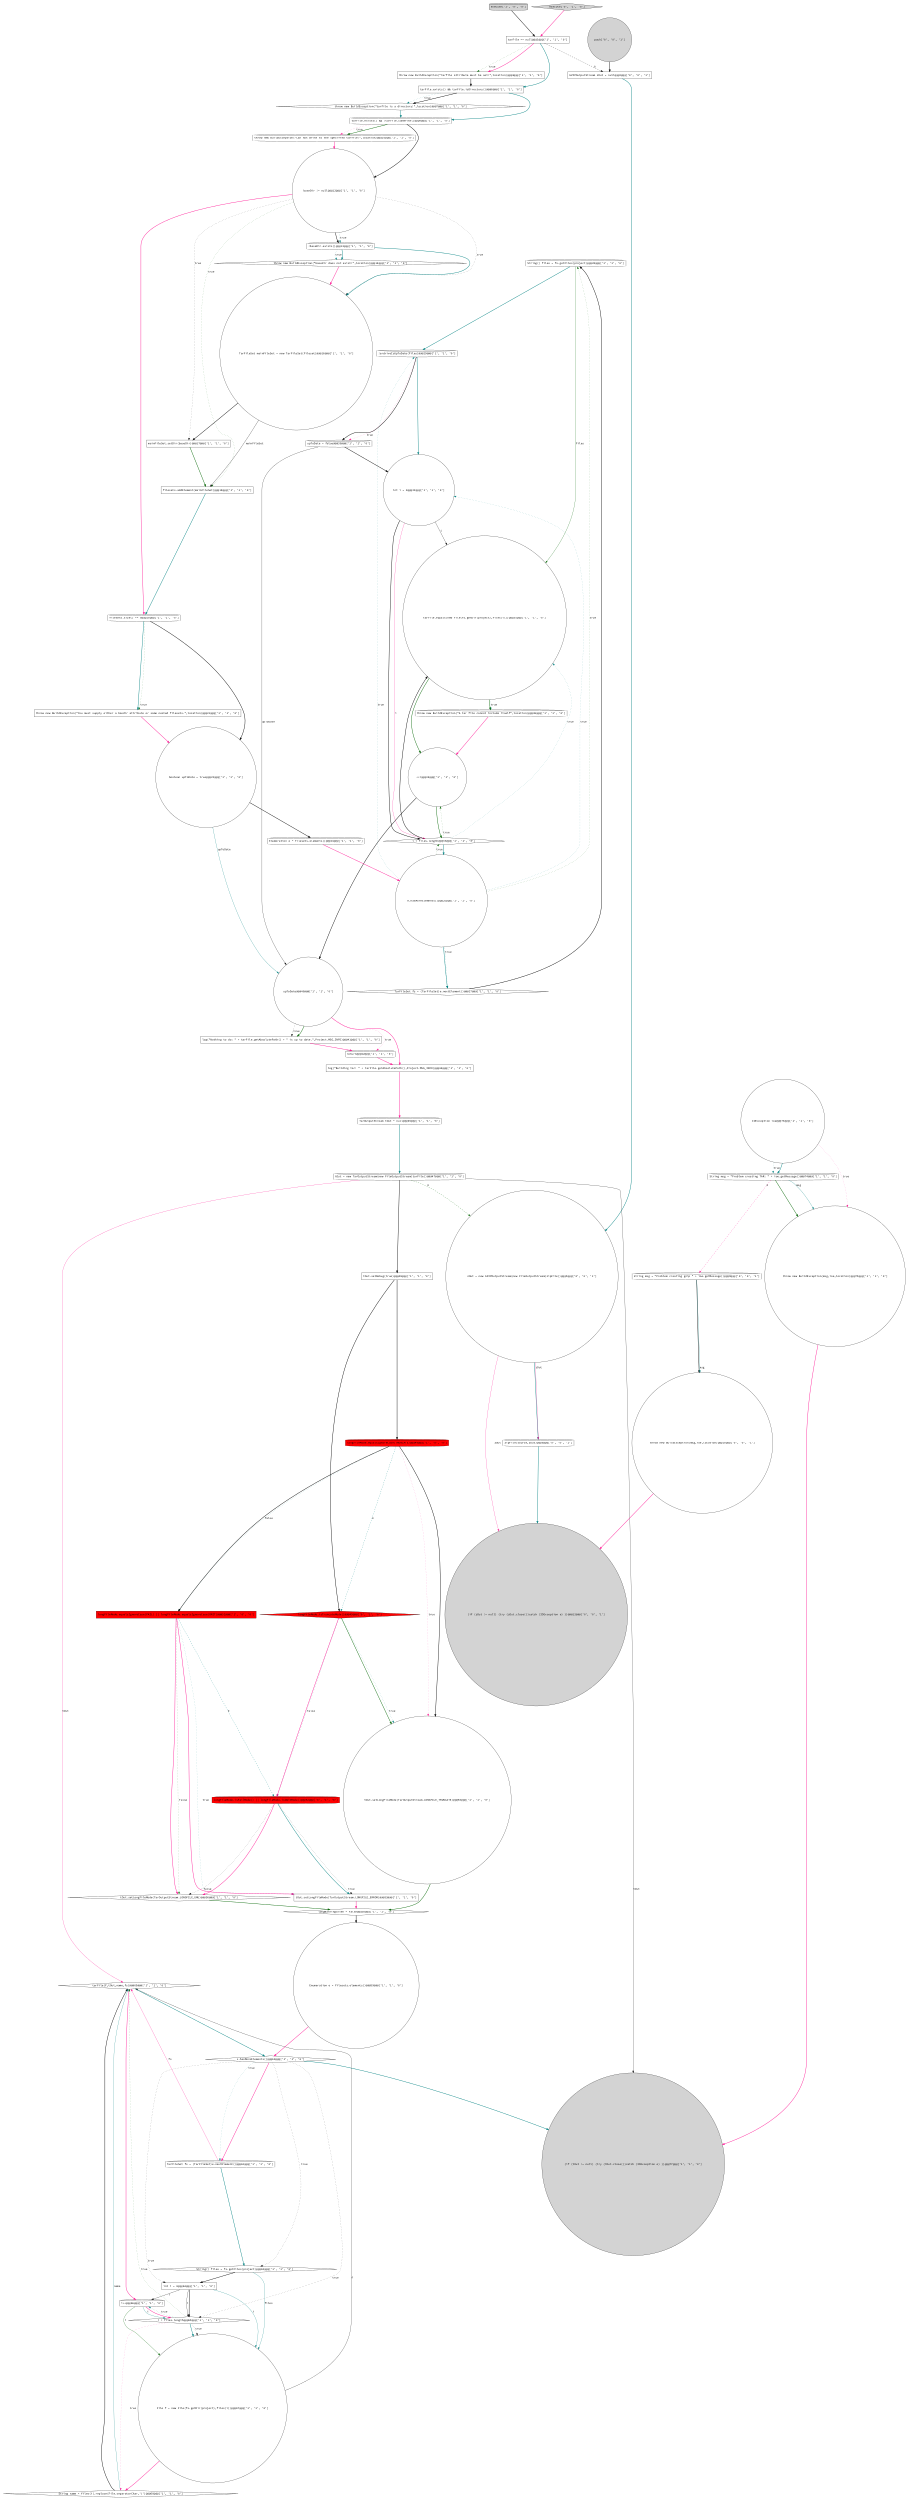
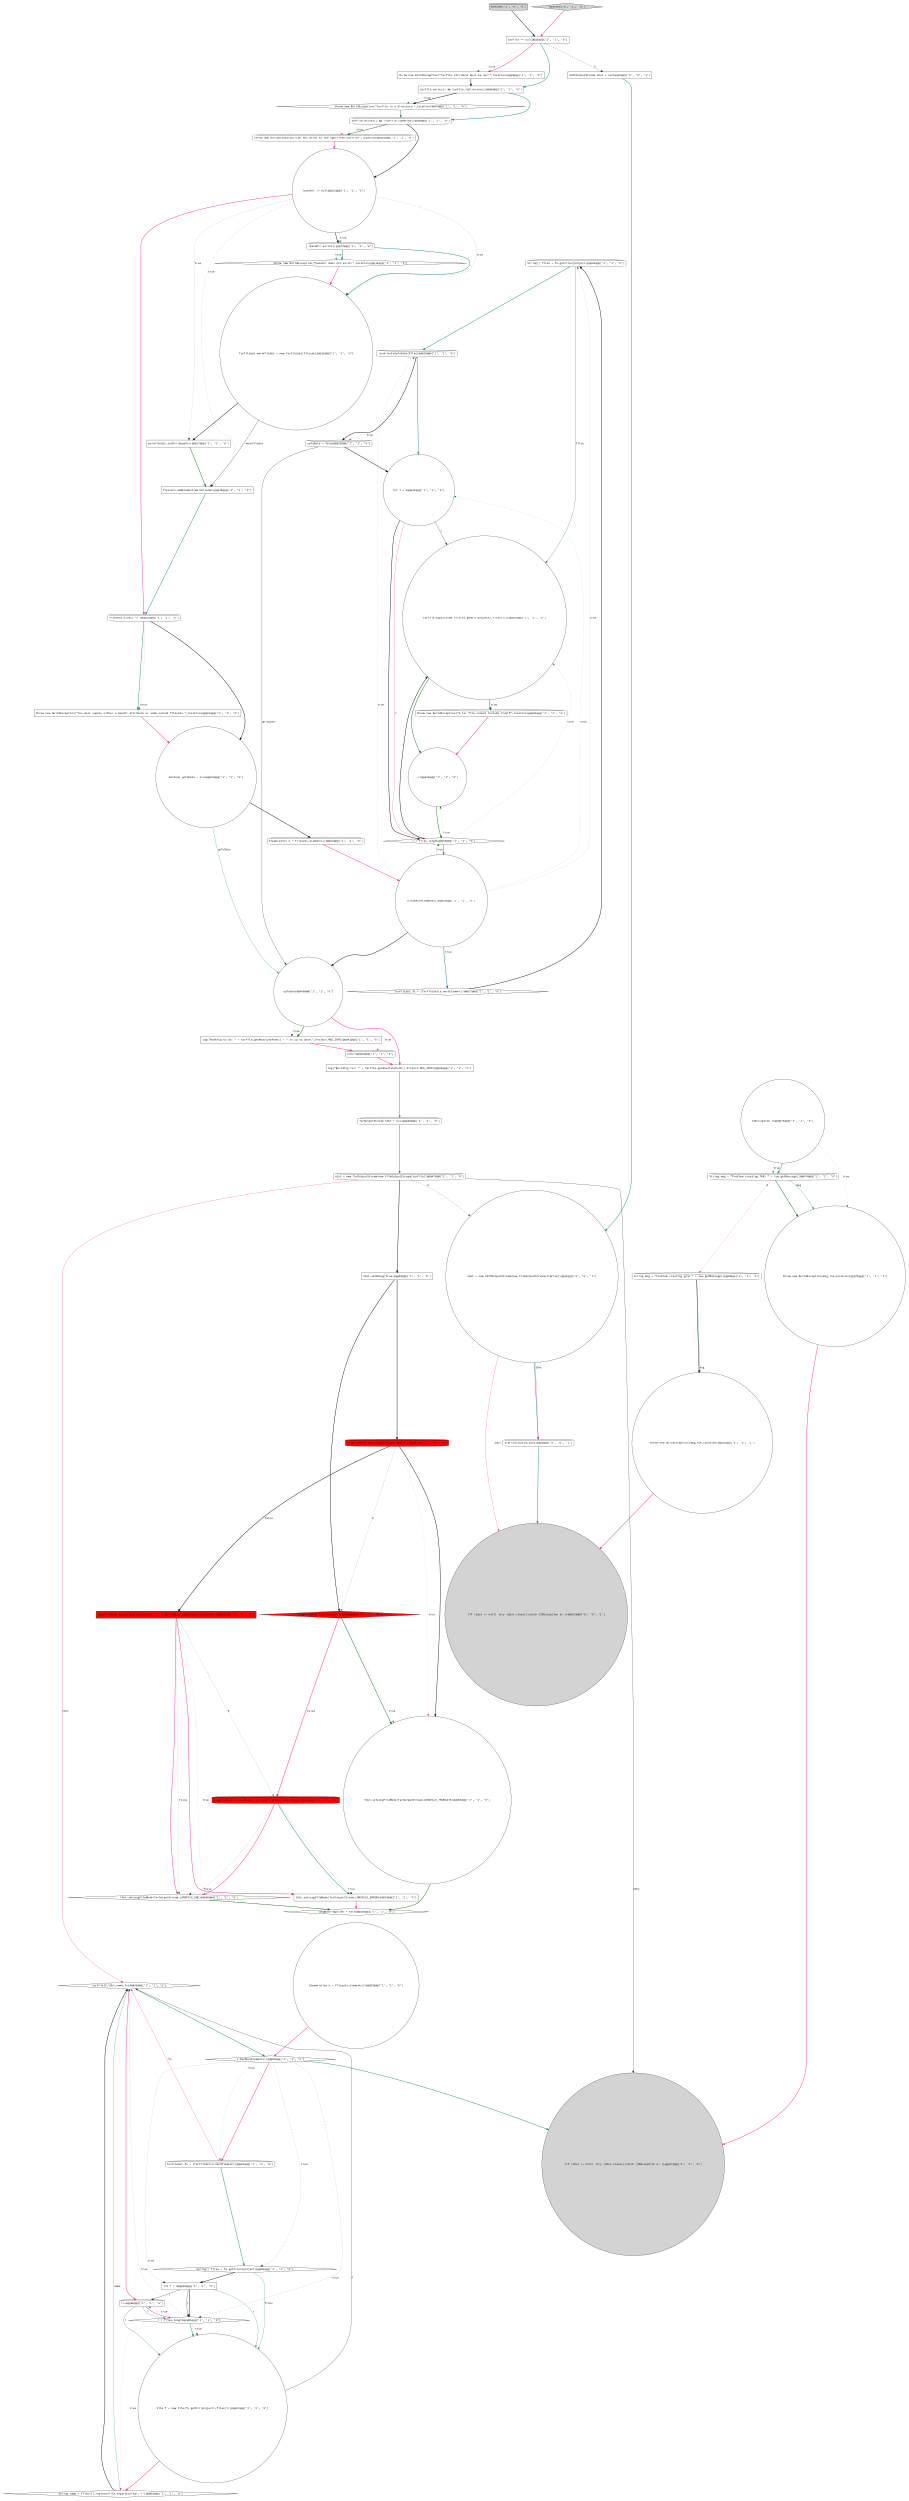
(610, 40) -> none
(359, 872) -> (372, 954)
(356, 1918) -> none
